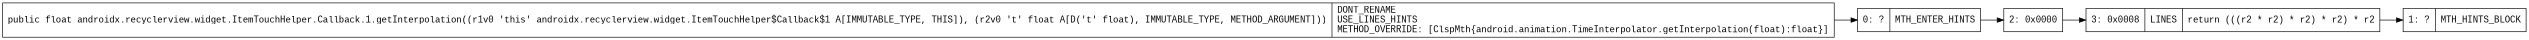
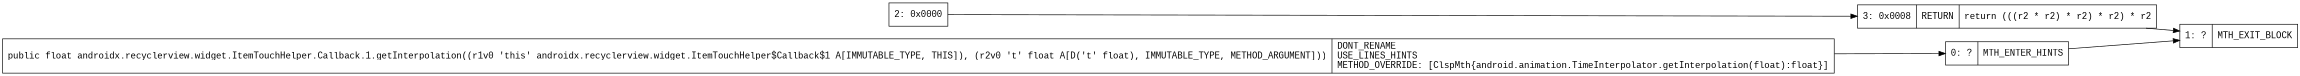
(1989, 20) -> (2121, 45)
(2164, 20) -> (1938, 16)
(2481, 20) -> (2255, 36)
